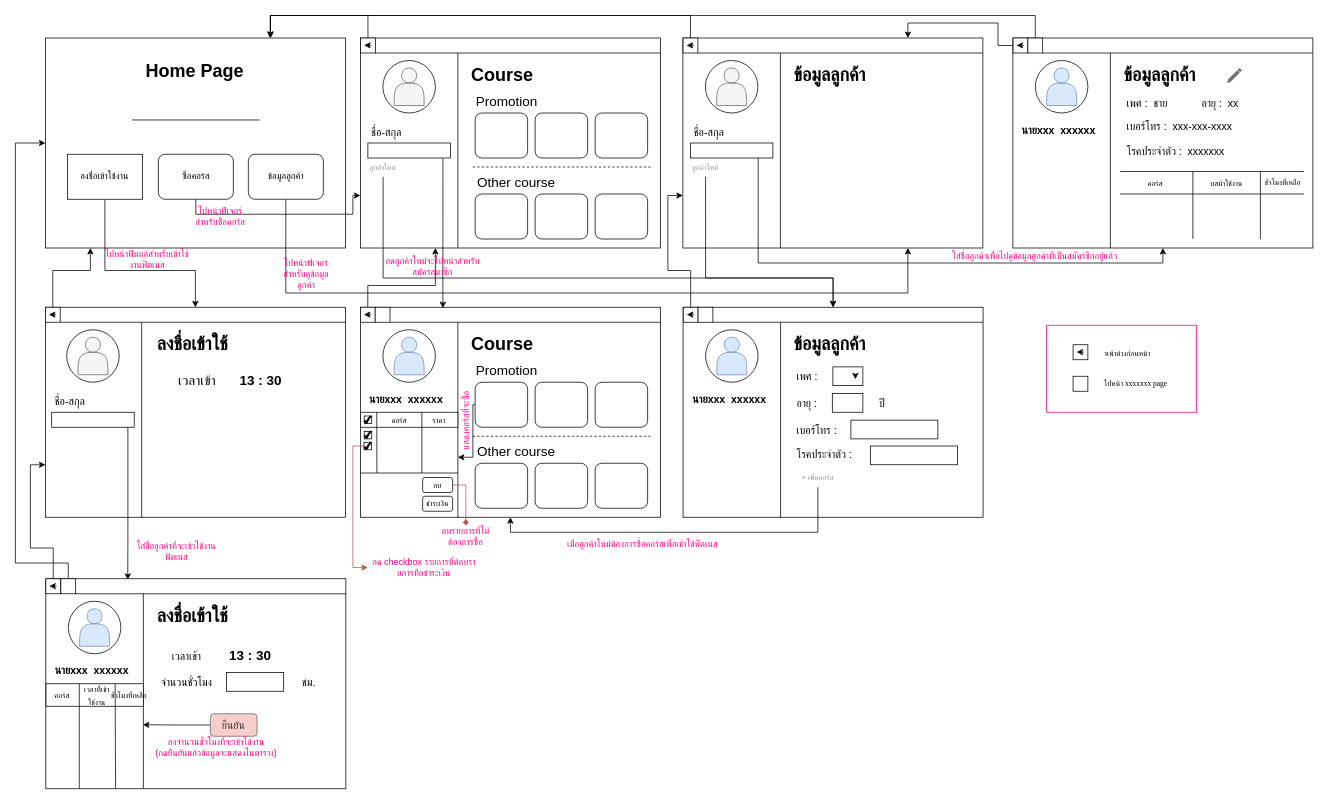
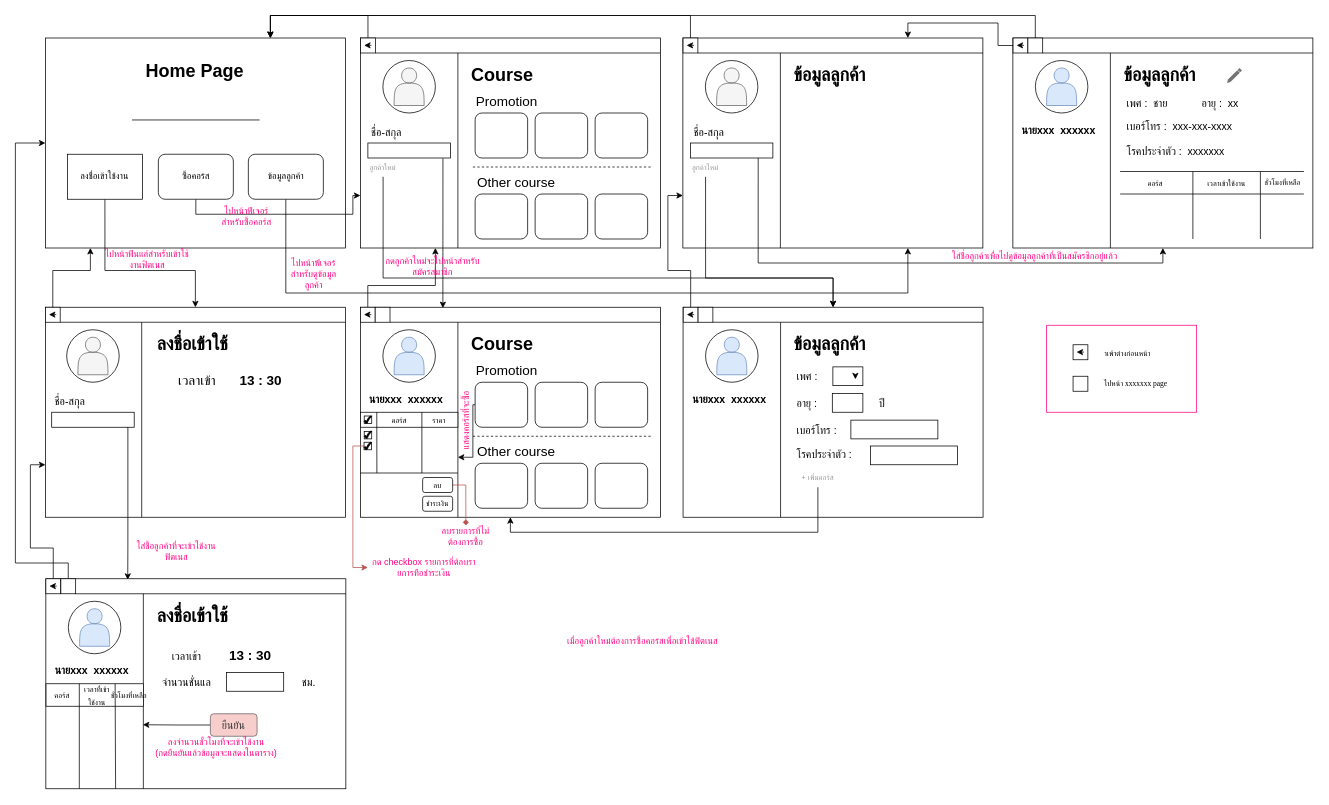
(1227, 183) -> (1227, 183)
(221, 216) -> (247, 216)
(306, 274) -> (314, 274)
(643, 544) -> (643, 642)
(187, 682) -> (187, 682)
